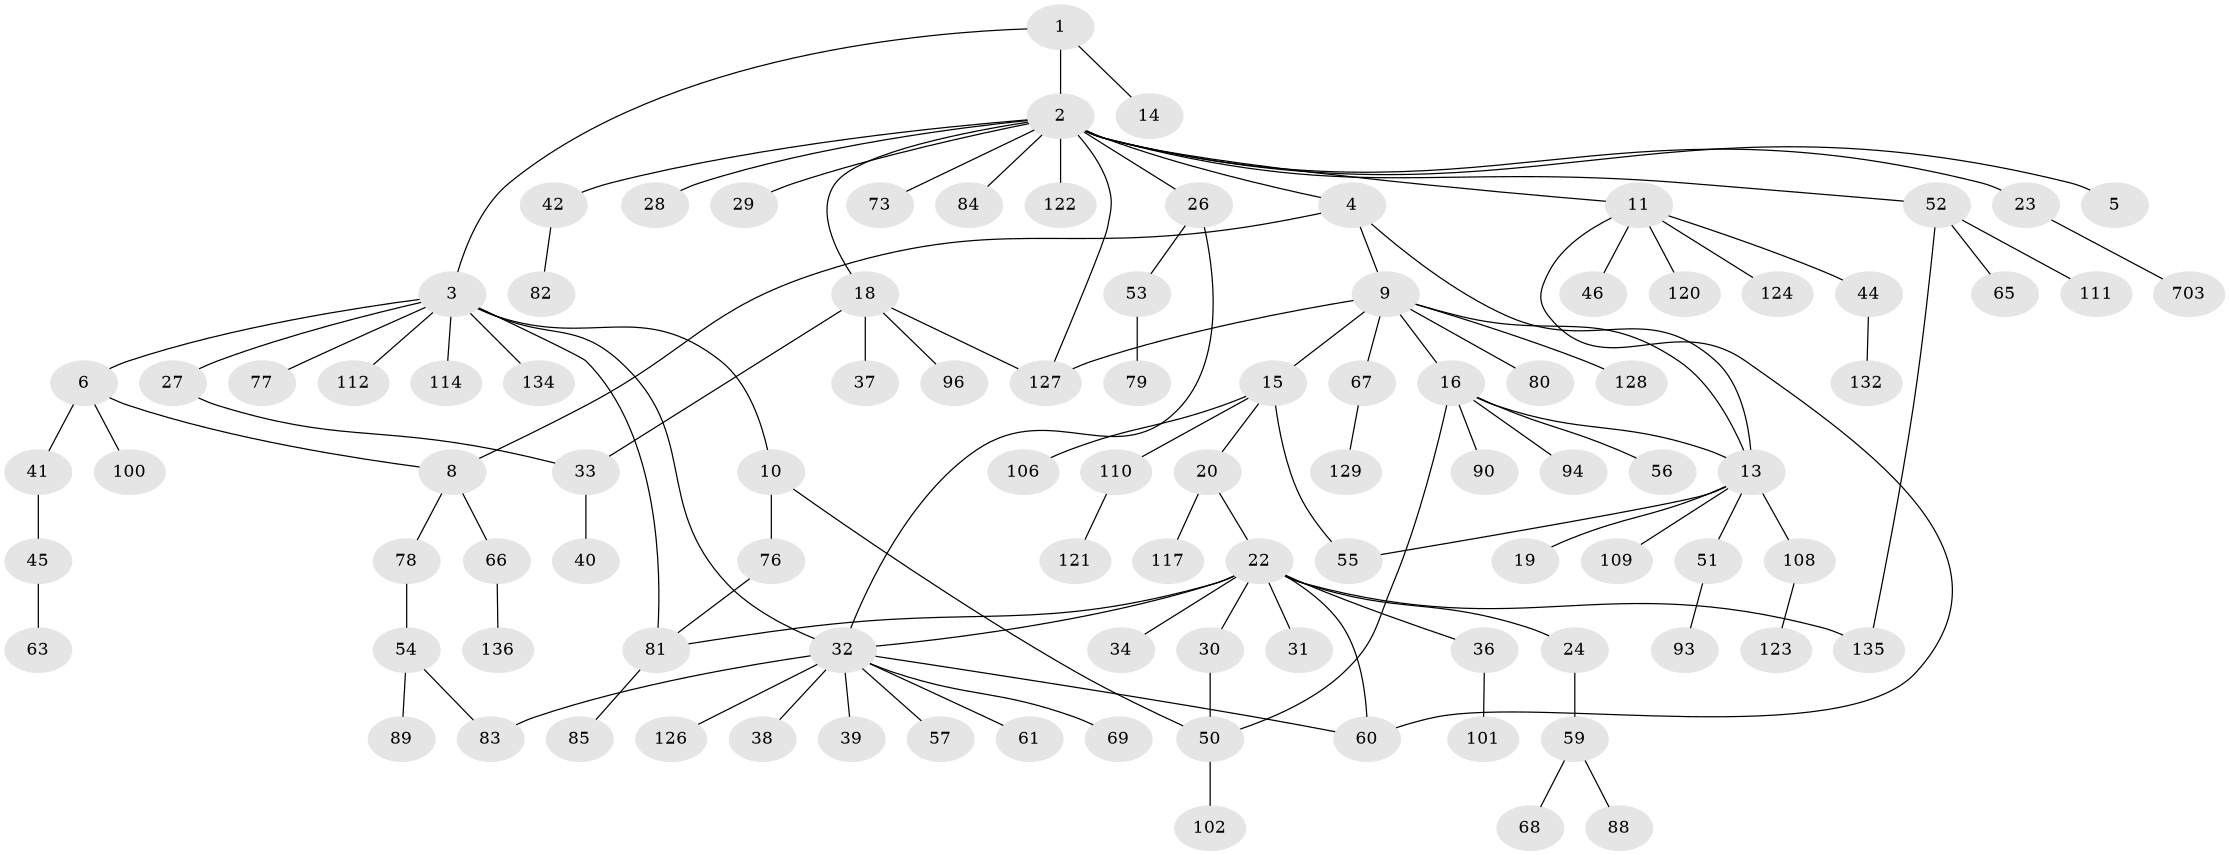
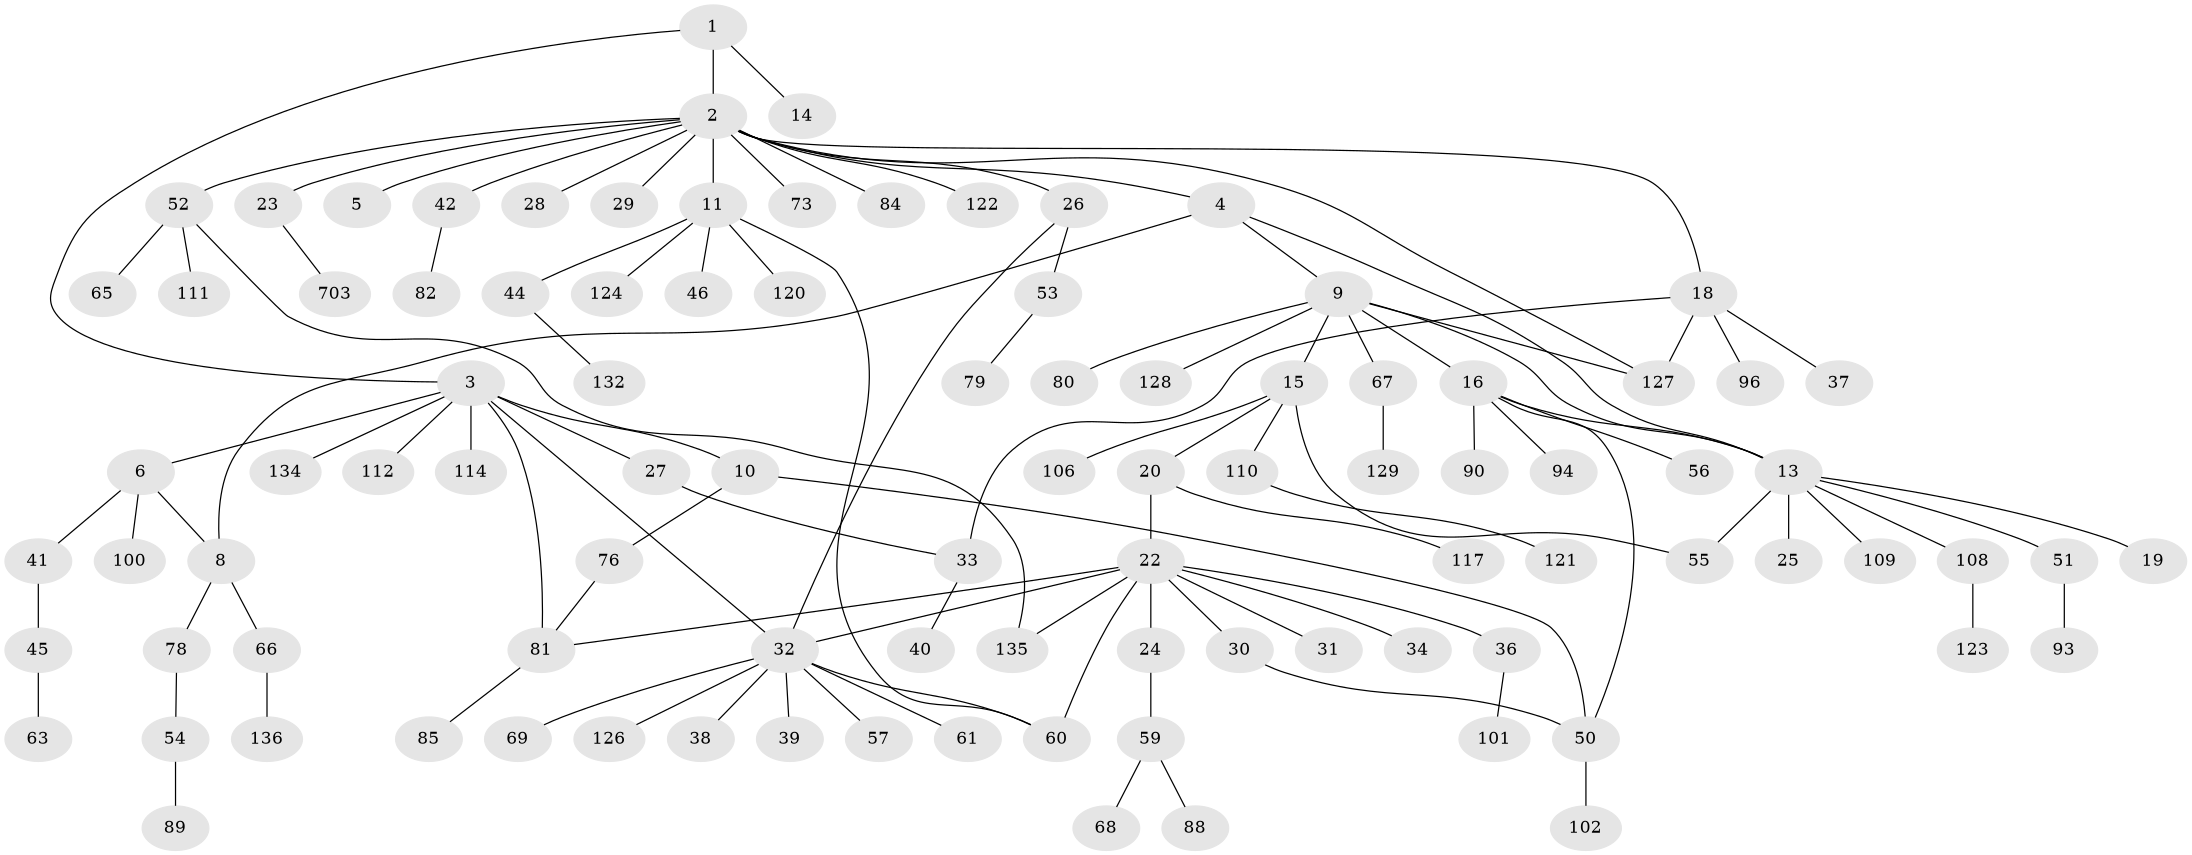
(262, 383) -> none
none -> (1789, 561)
(491, 739) -> none
